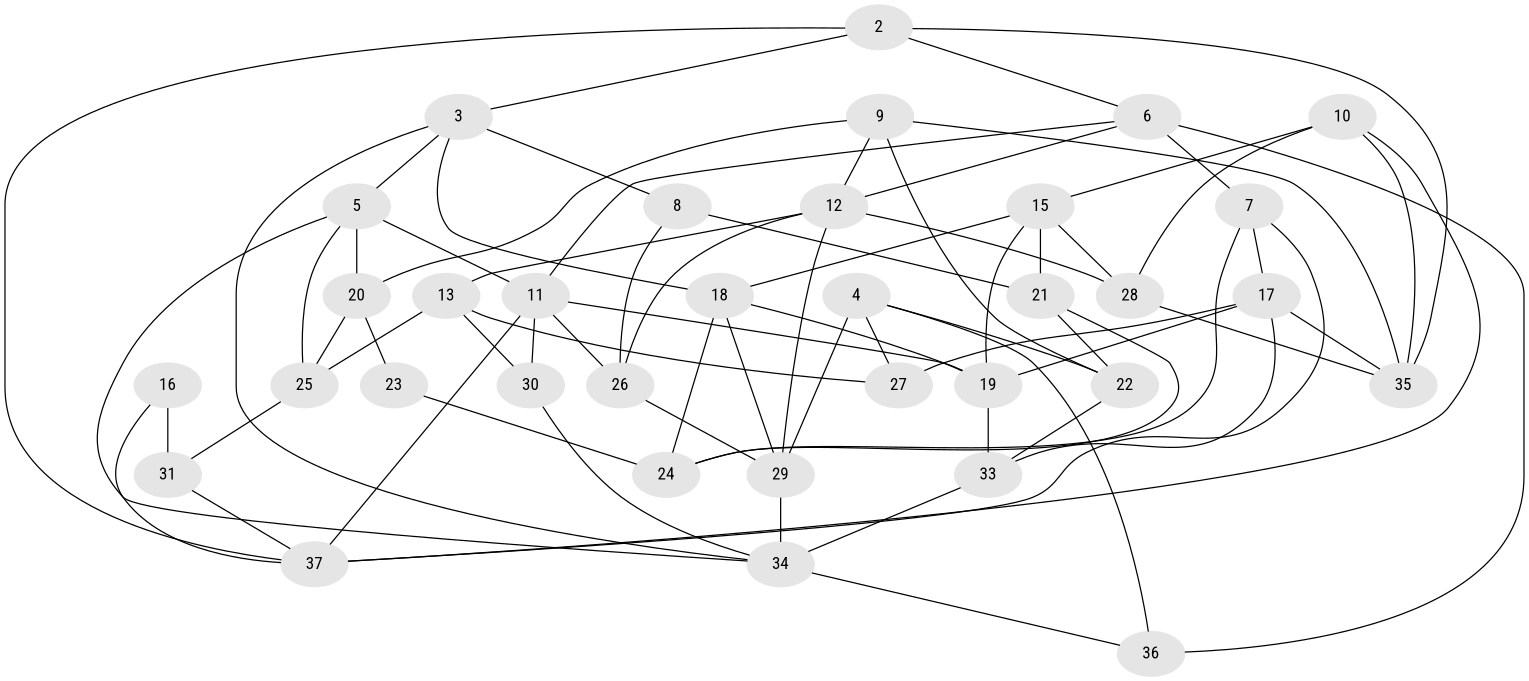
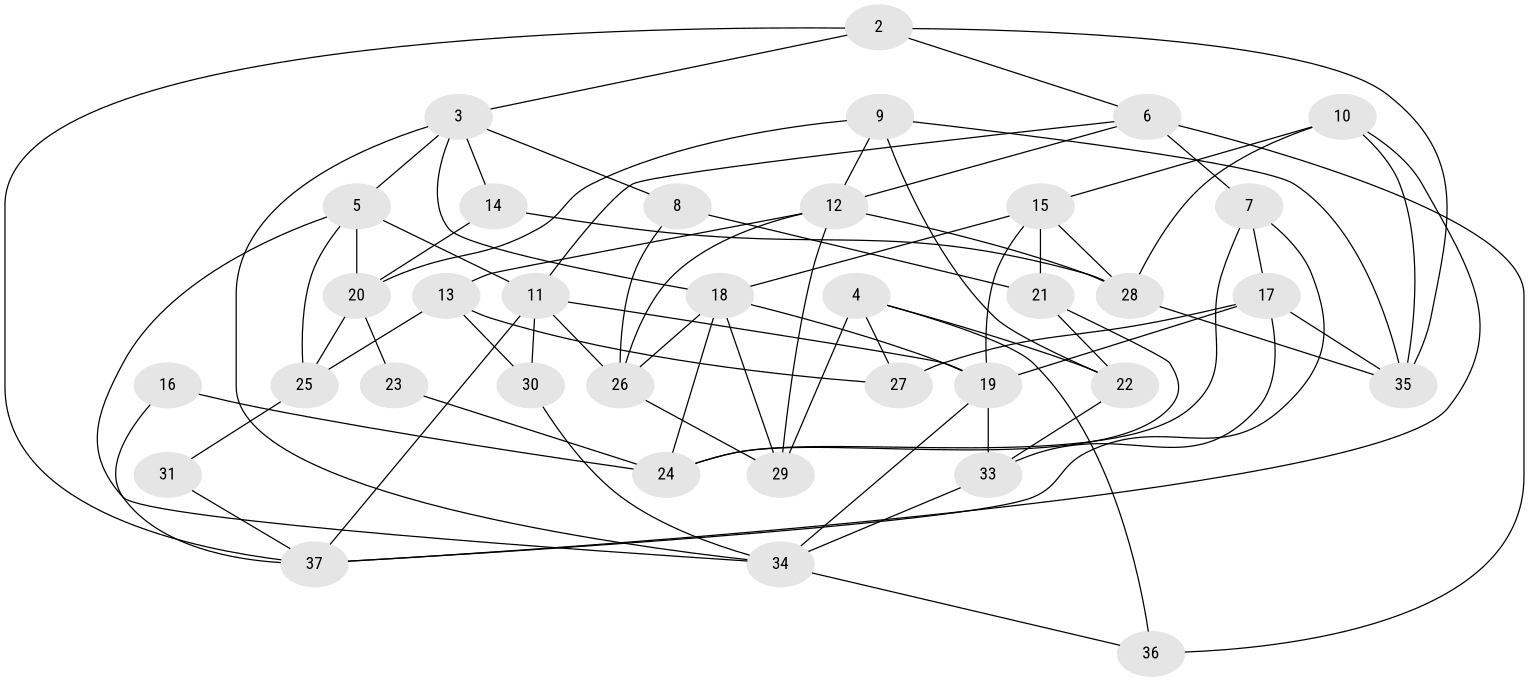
none -> (493, 206)
none -> (670, 341)
(168, 430) -> (405, 434)
(781, 520) -> (885, 475)
